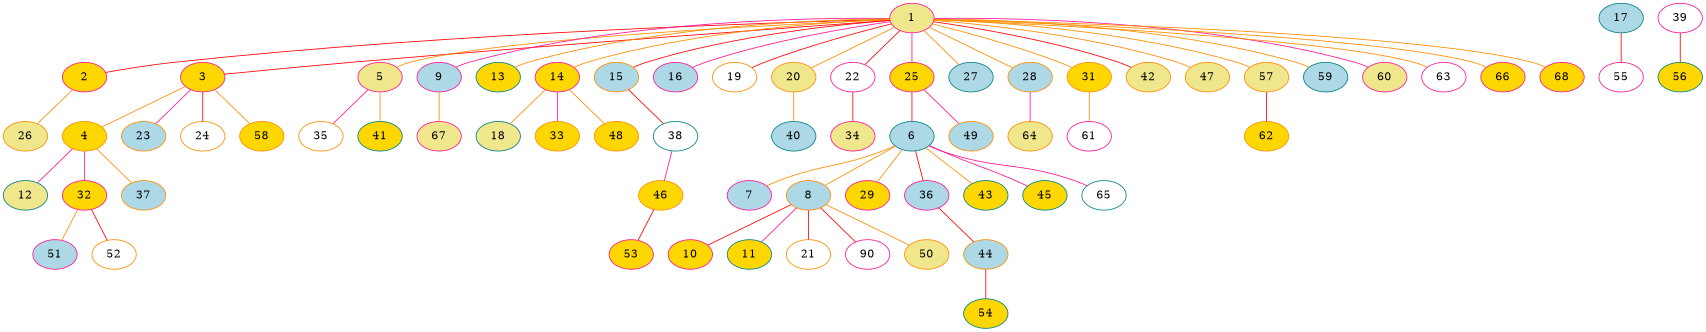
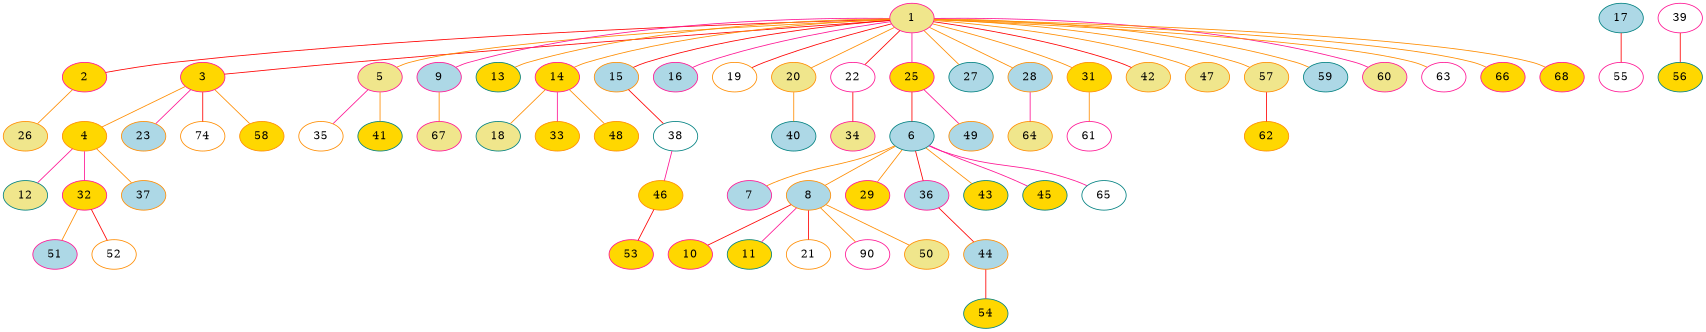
(203, 136) -> (203, 136)
(838, 225) -> (838, 225)
